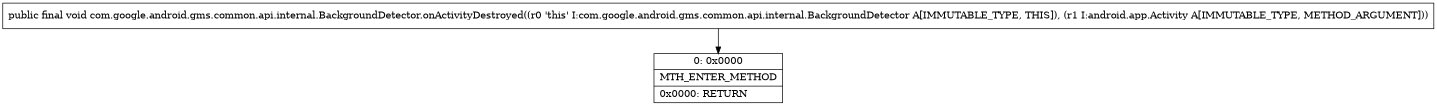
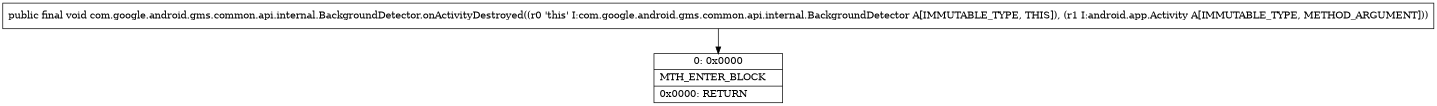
(718, 77) -> (713, 77)
